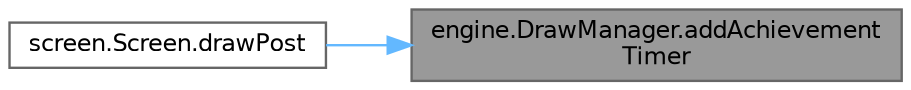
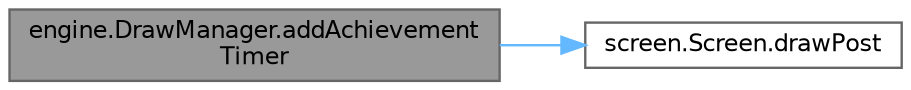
(357, 45) -> (530, 45)
